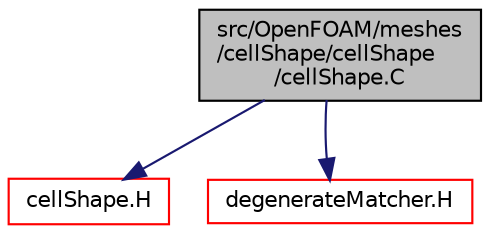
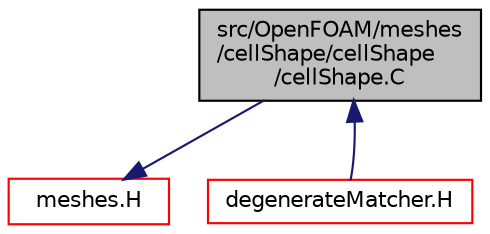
(326, 129) -> (354, 151)
(89, 202) -> (89, 202)
